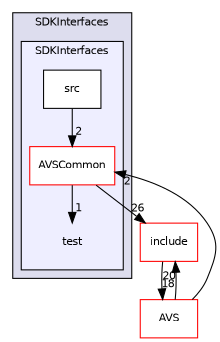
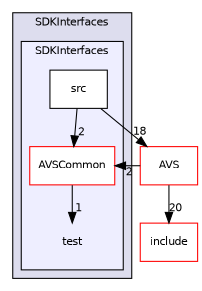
(116, 201) -> none
(162, 275) -> (116, 121)
